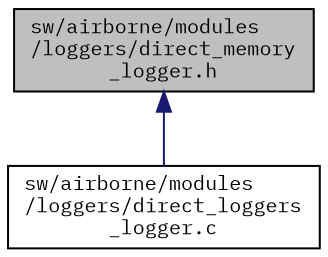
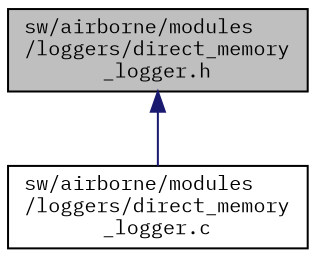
(164, 207) -> (158, 207)
